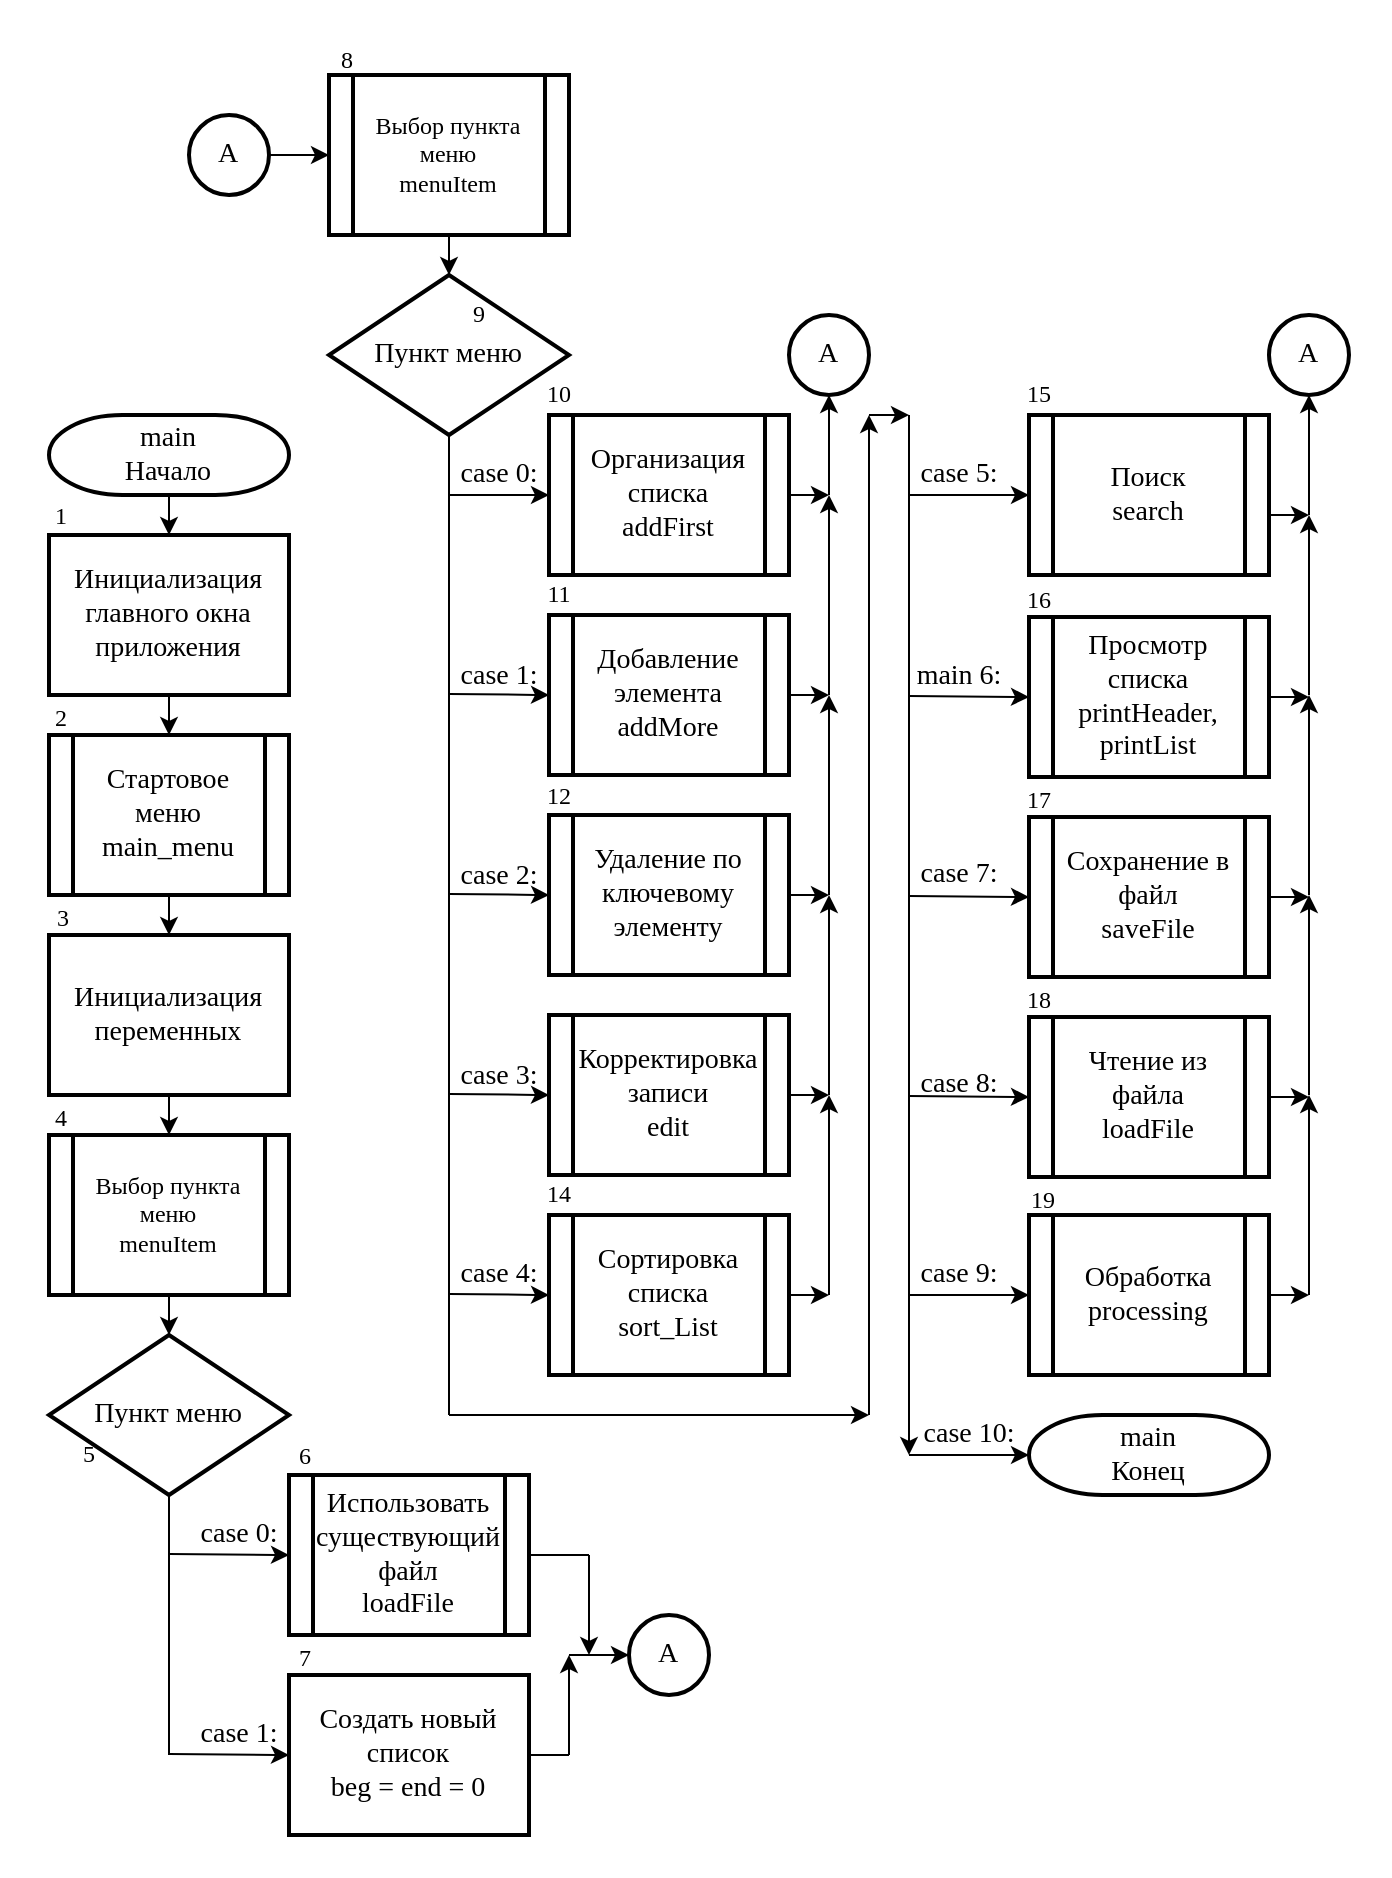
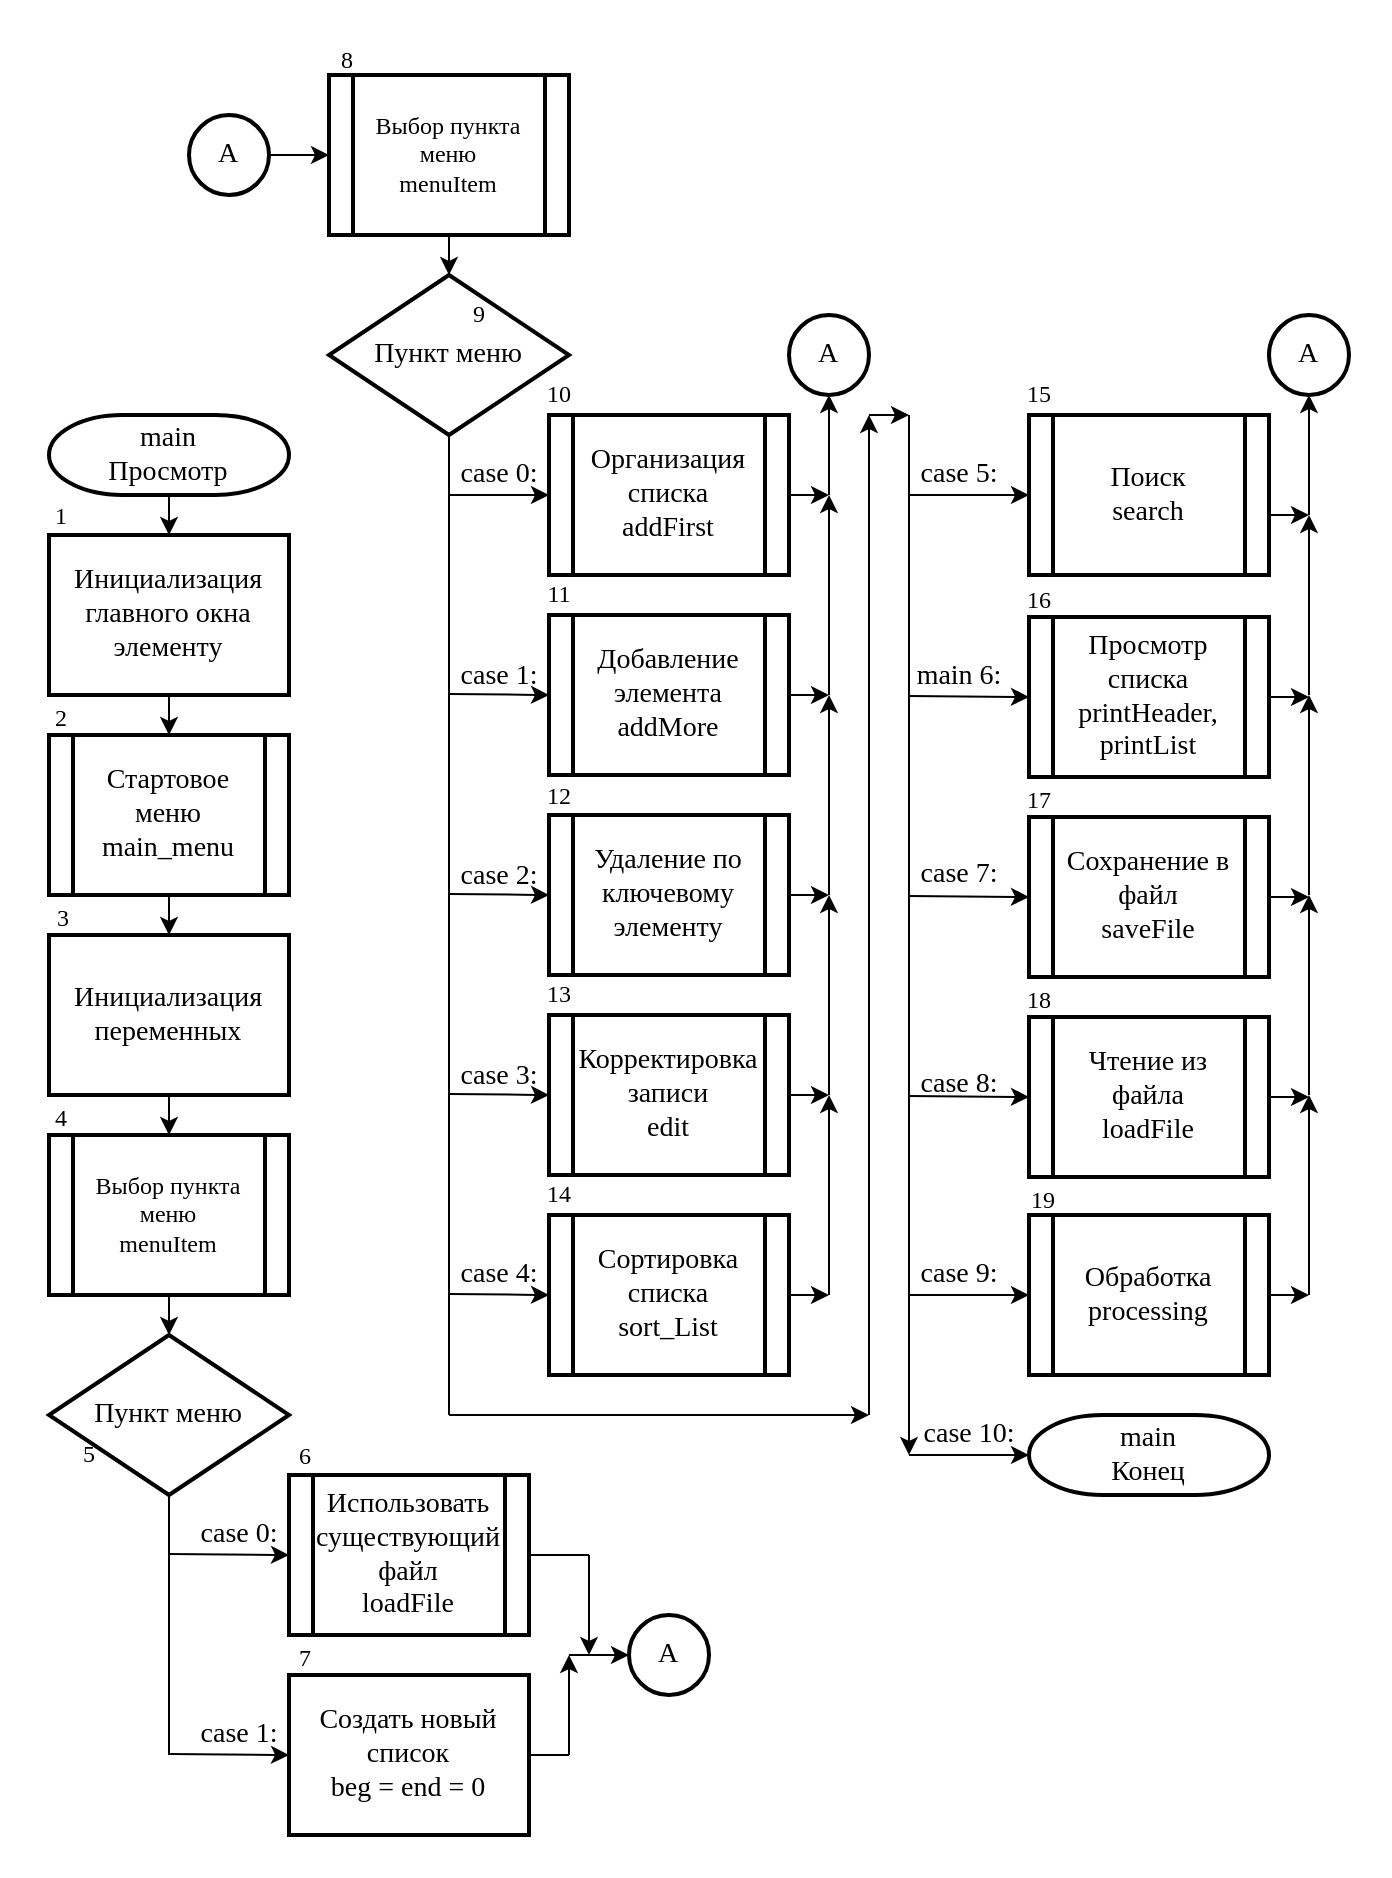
(169, 455) -> (169, 455)
(169, 615) -> (169, 615)
none -> (559, 995)
